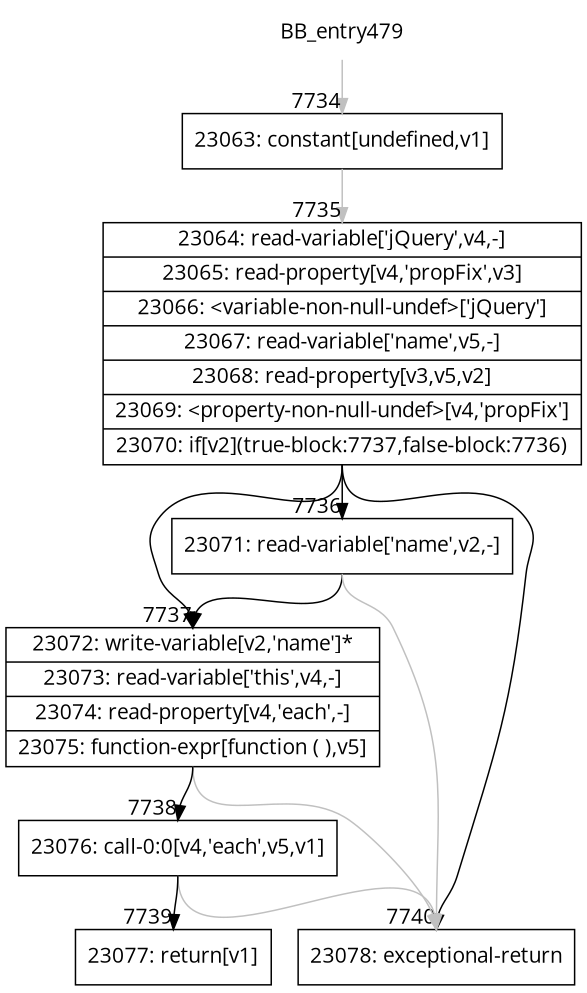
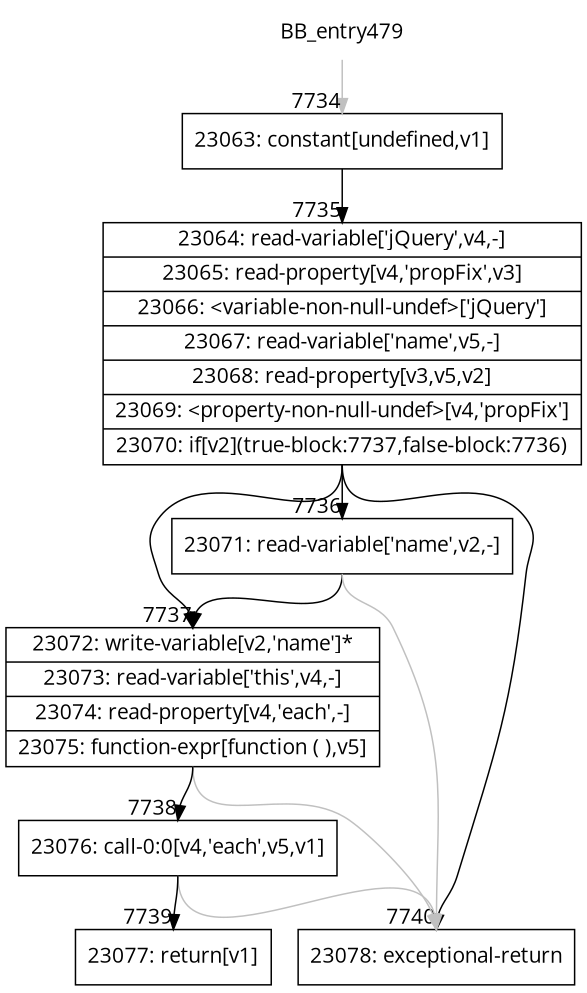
(342, 188) -> (342, 188)
